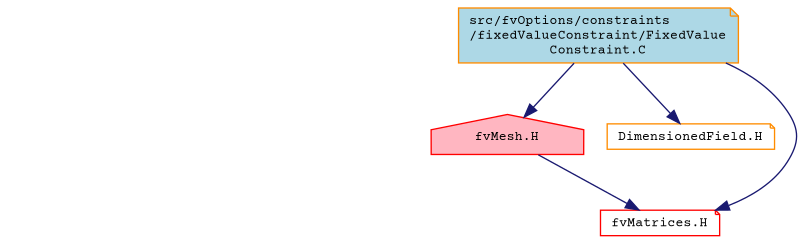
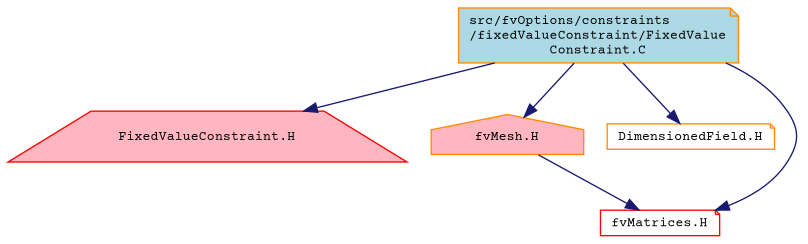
none -> (208, 137)
(507, 137) -> (507, 137)
